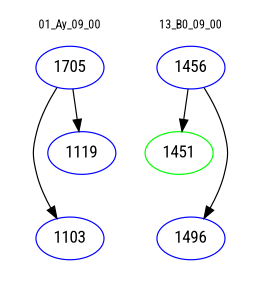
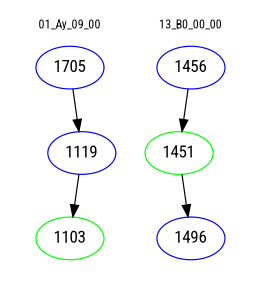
(191, 26) -> (191, 26)
(34, 147) -> (77, 190)
(227, 147) -> (184, 190)
(70, 238) -> (70, 238)
